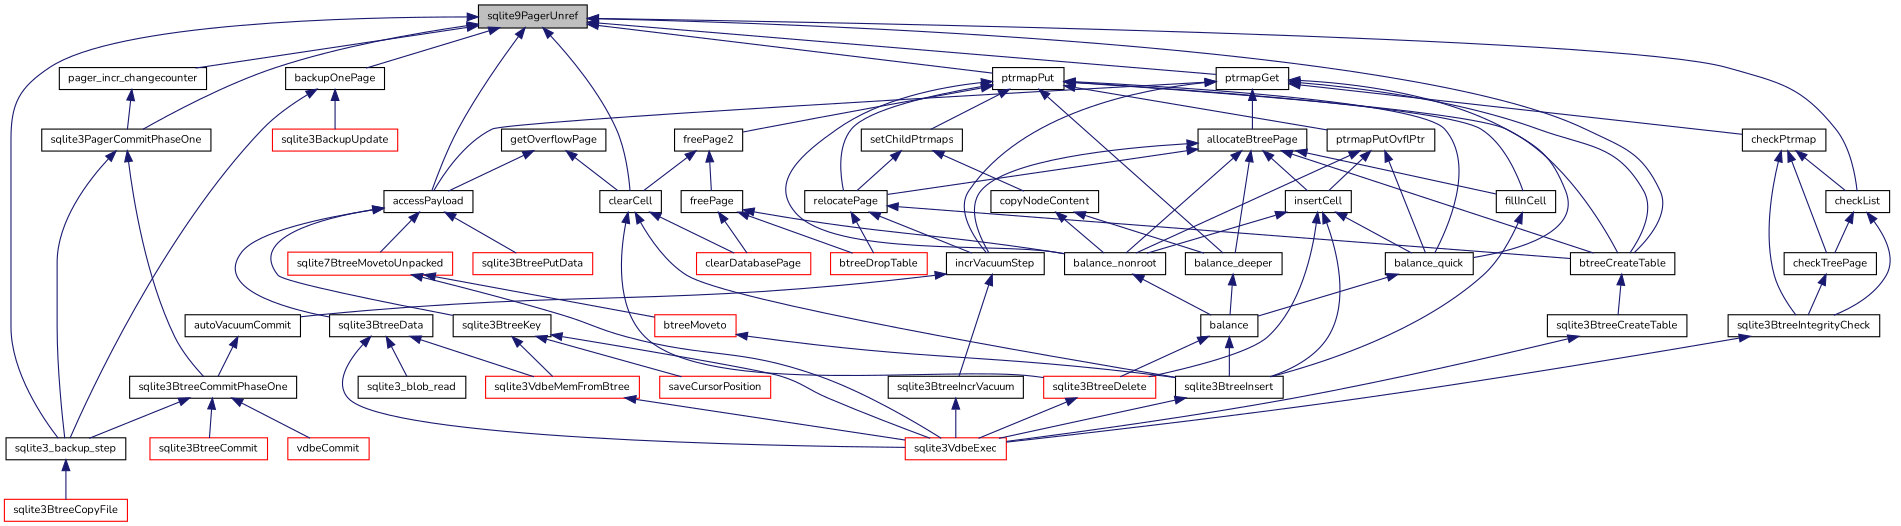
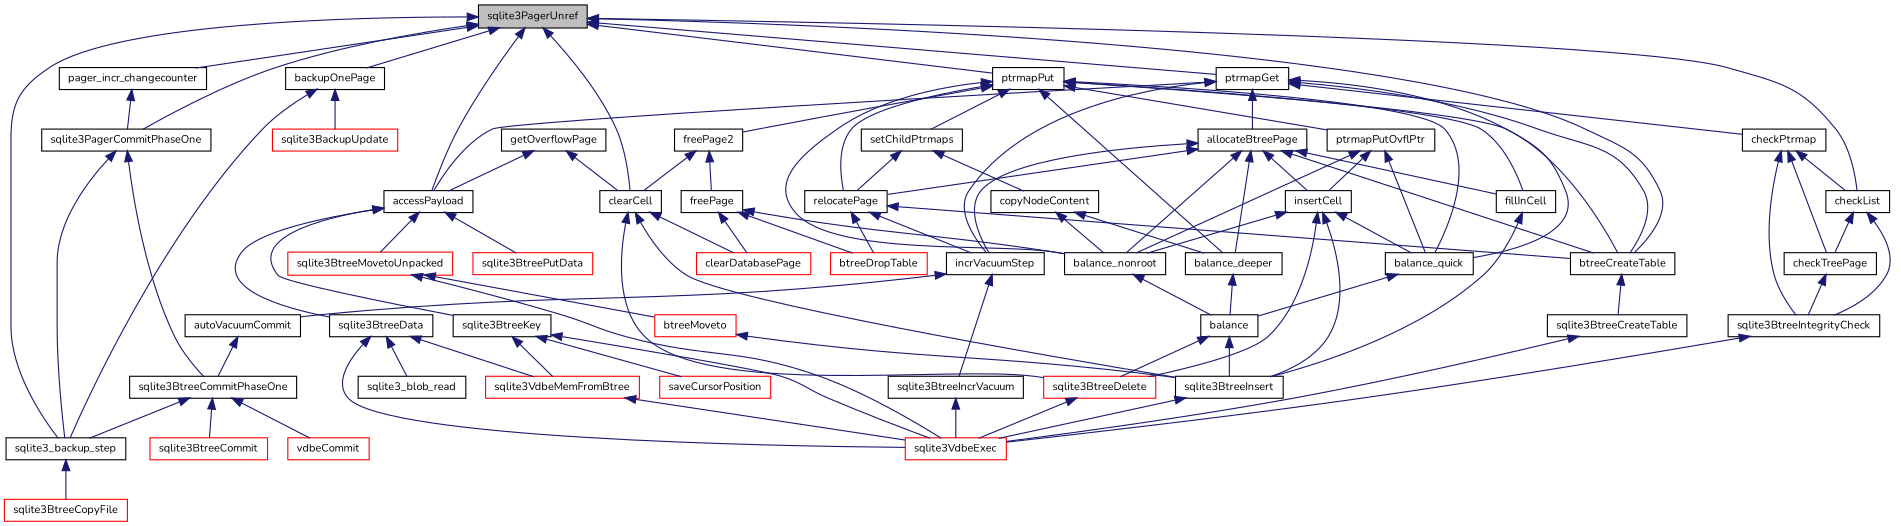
(533, 16) -> (533, 16)
(370, 264) -> (370, 264)
